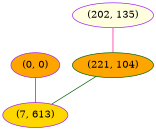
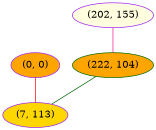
(113, 15) -> (113, 15)
(113, 65) -> (113, 65)
(35, 115) -> (35, 115)
